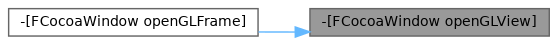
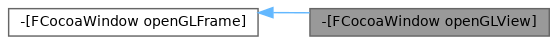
(277, 32) -> (291, 13)
